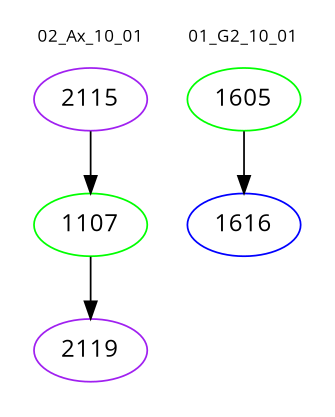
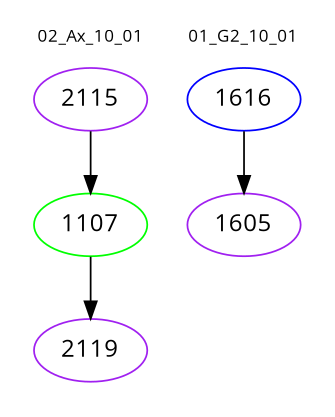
(244, 99) -> (244, 225)
(244, 154) -> (244, 154)
